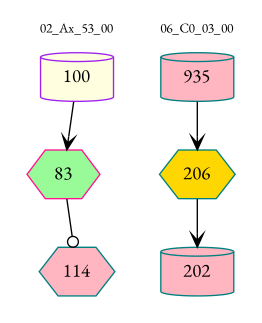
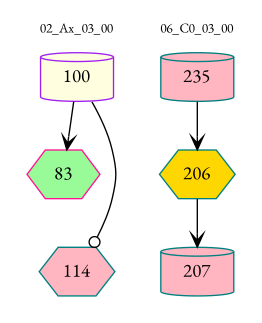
(77, 29) -> (77, 29)
(197, 77) -> (197, 77)
(70, 218) -> (116, 169)
(197, 272) -> (197, 272)
